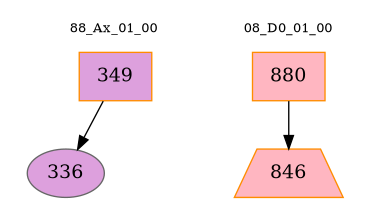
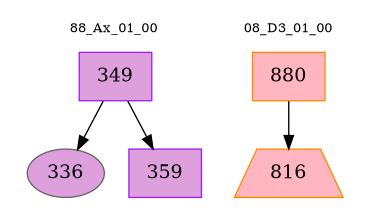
(289, 29) -> (289, 29)
(116, 77) -> (116, 77)
none -> (165, 173)
(289, 173) -> (289, 173)
